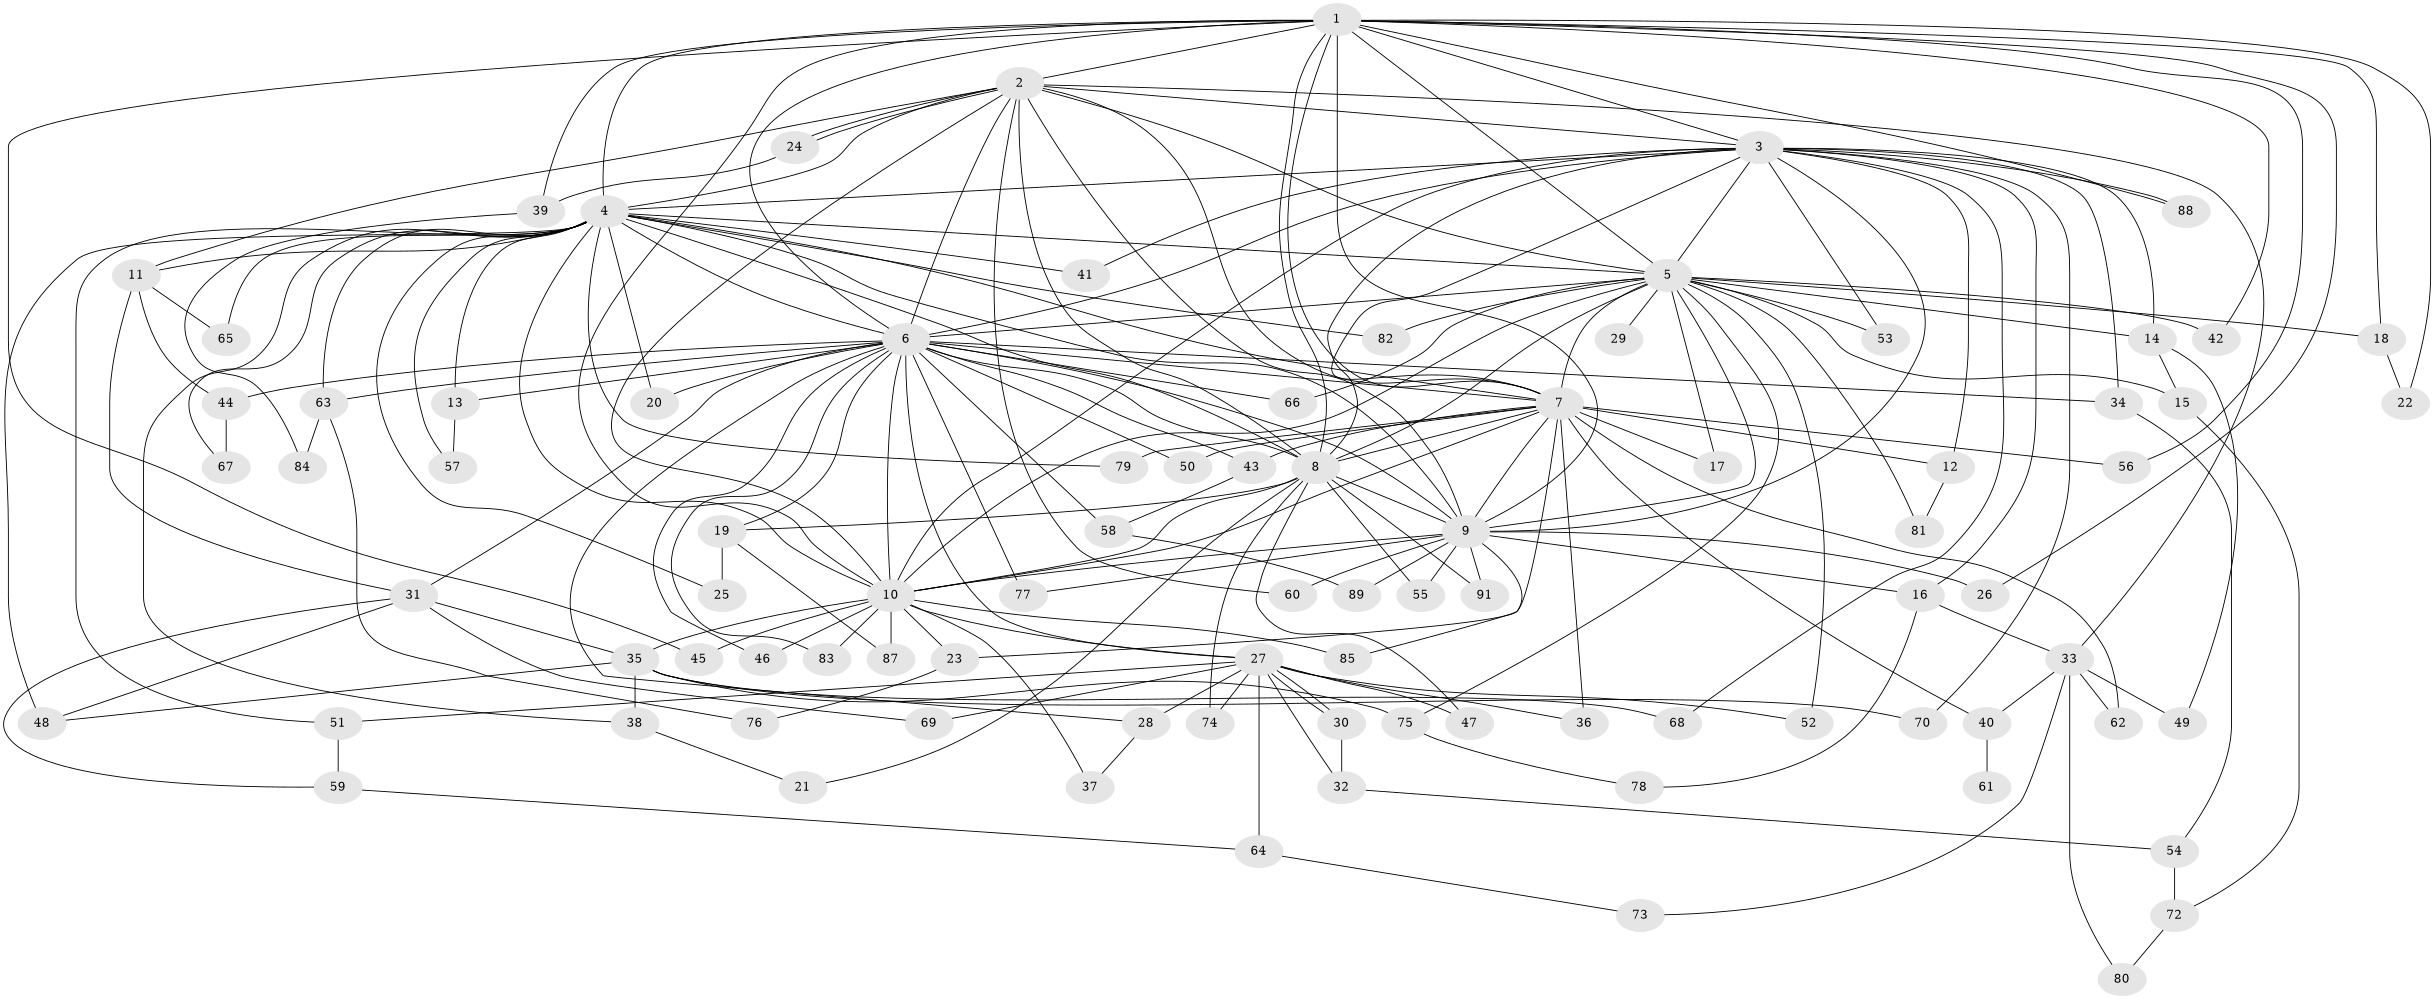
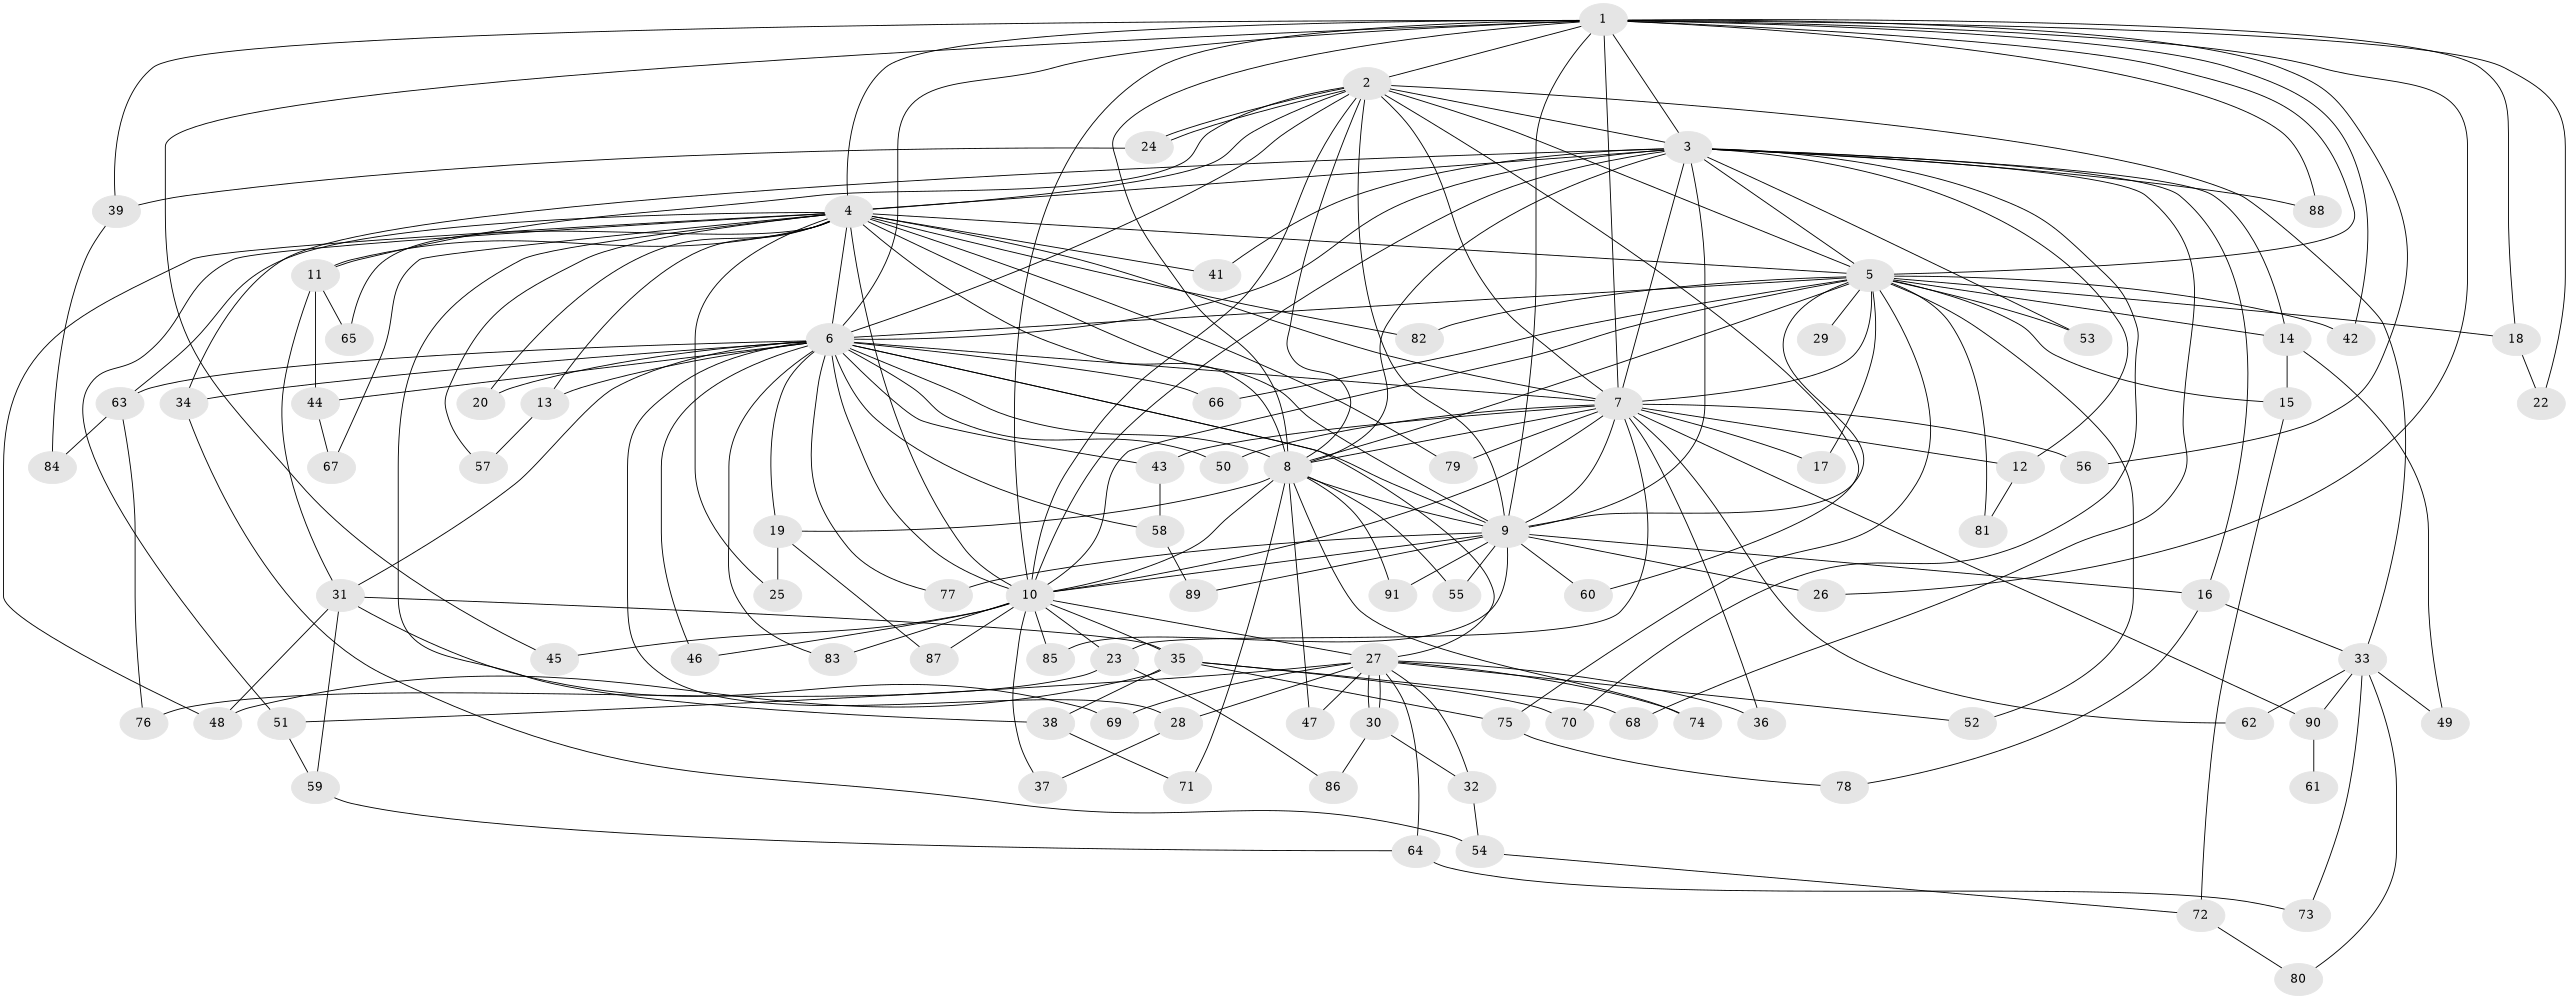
(1987, 724) -> (2314, 724)
(803, 788) -> (1188, 788)
none -> (1333, 788)
